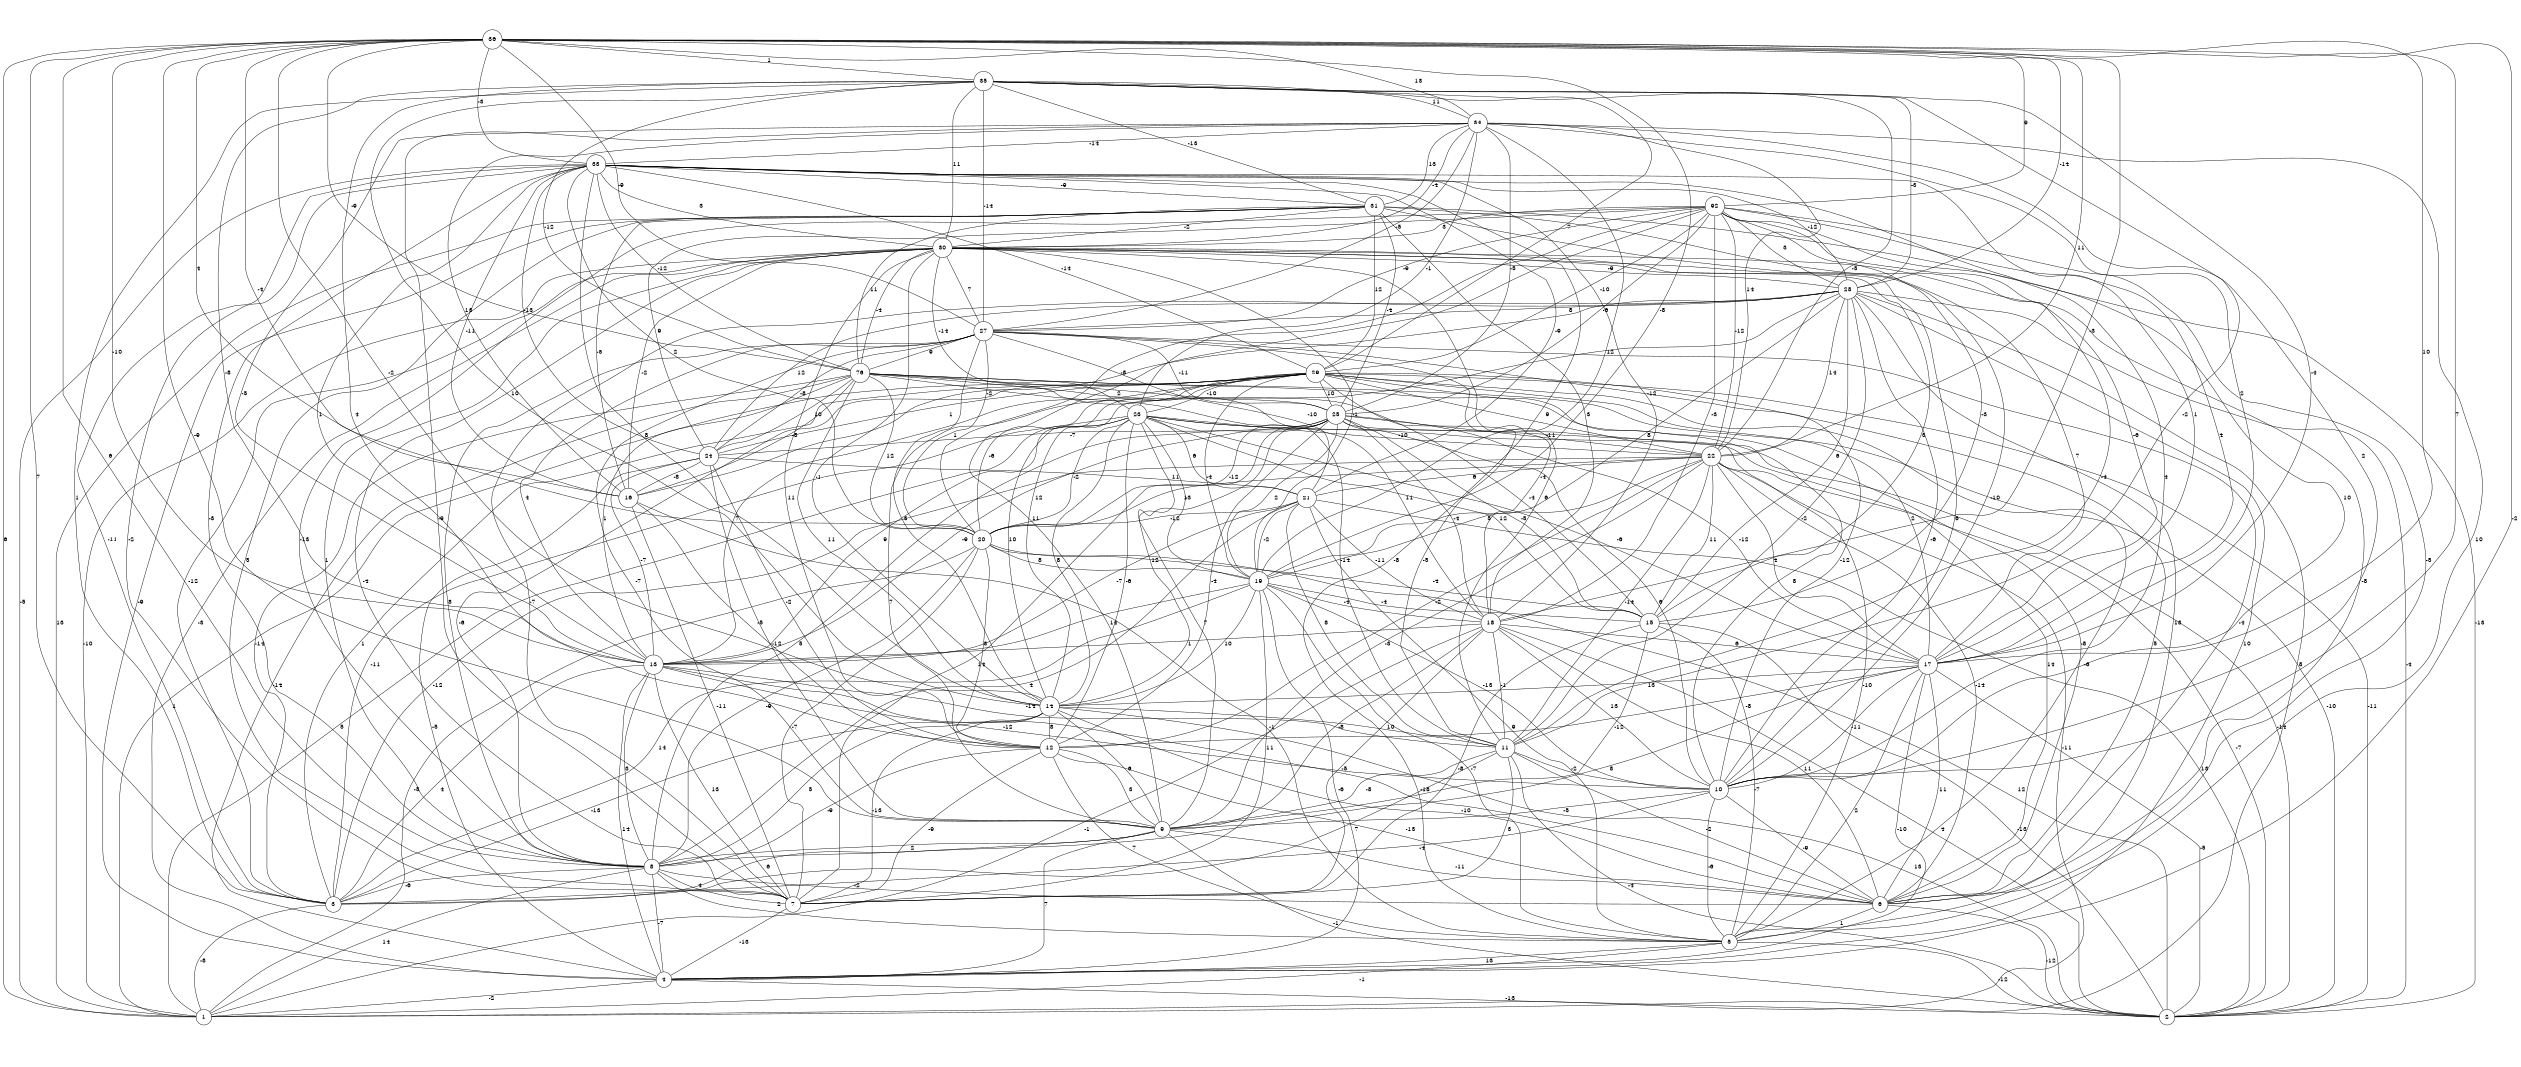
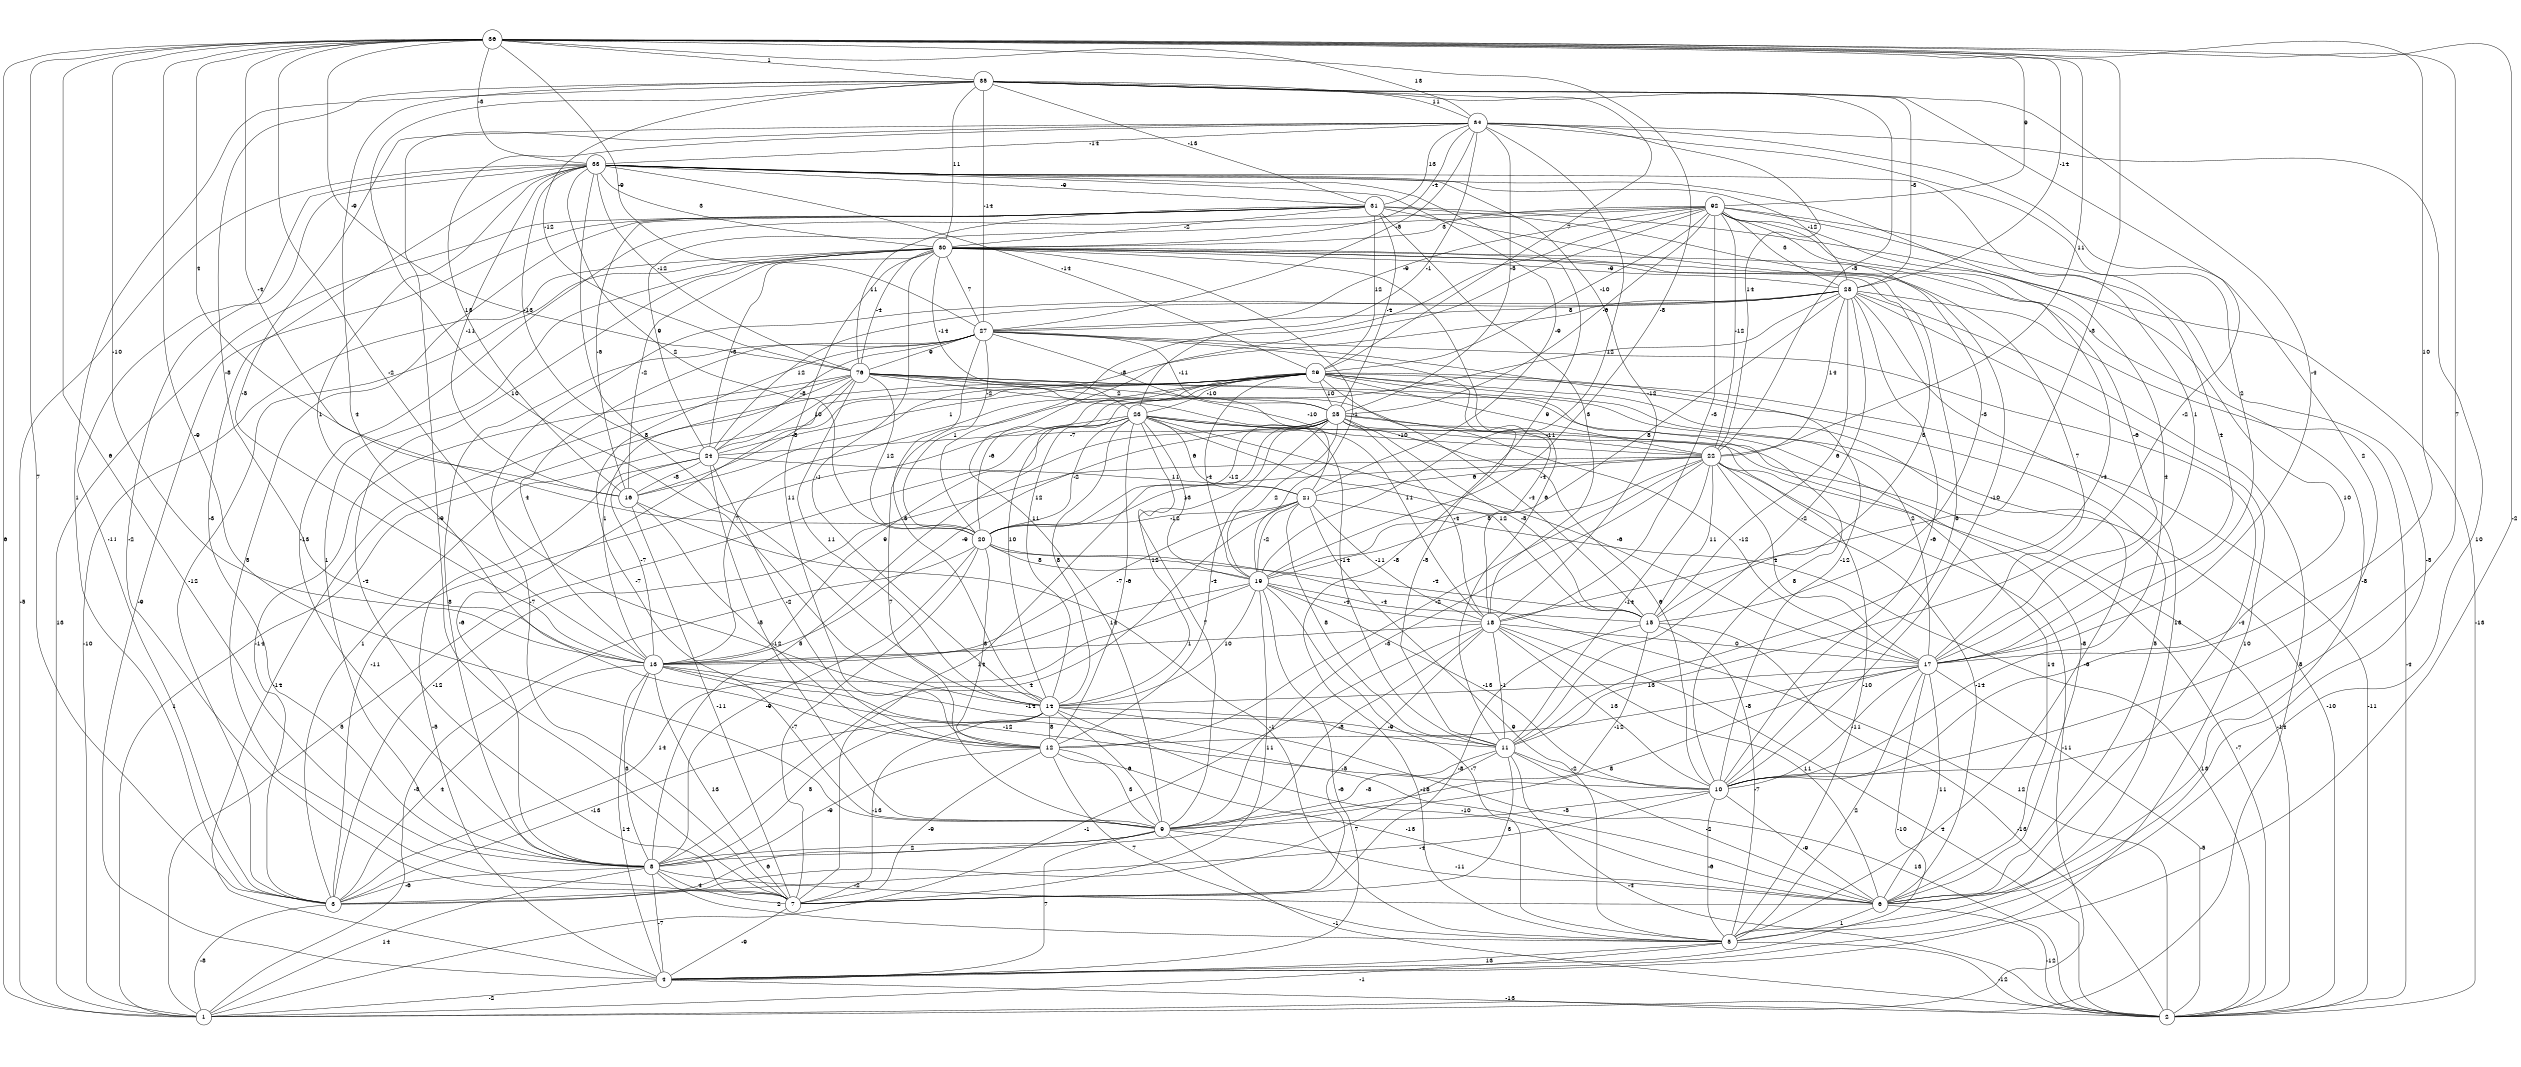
(219, 581) -> (765, 279)
(1737, 644) -> (1737, 644)
(1391, 727) -> (1391, 727)
(744, 942) -> (744, 942)
